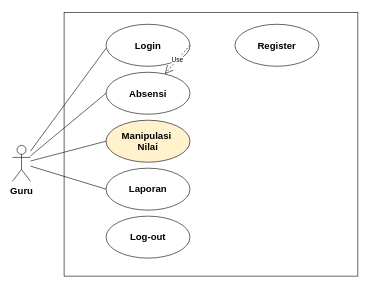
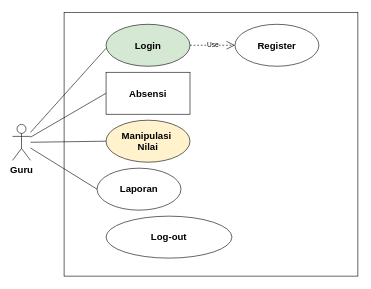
(148, 45) -> (148, 45)
(176, 61) -> (211, 45)
(148, 93) -> (148, 93)
(21, 164) -> (21, 143)
(148, 189) -> (139, 189)
(148, 237) -> (169, 237)
